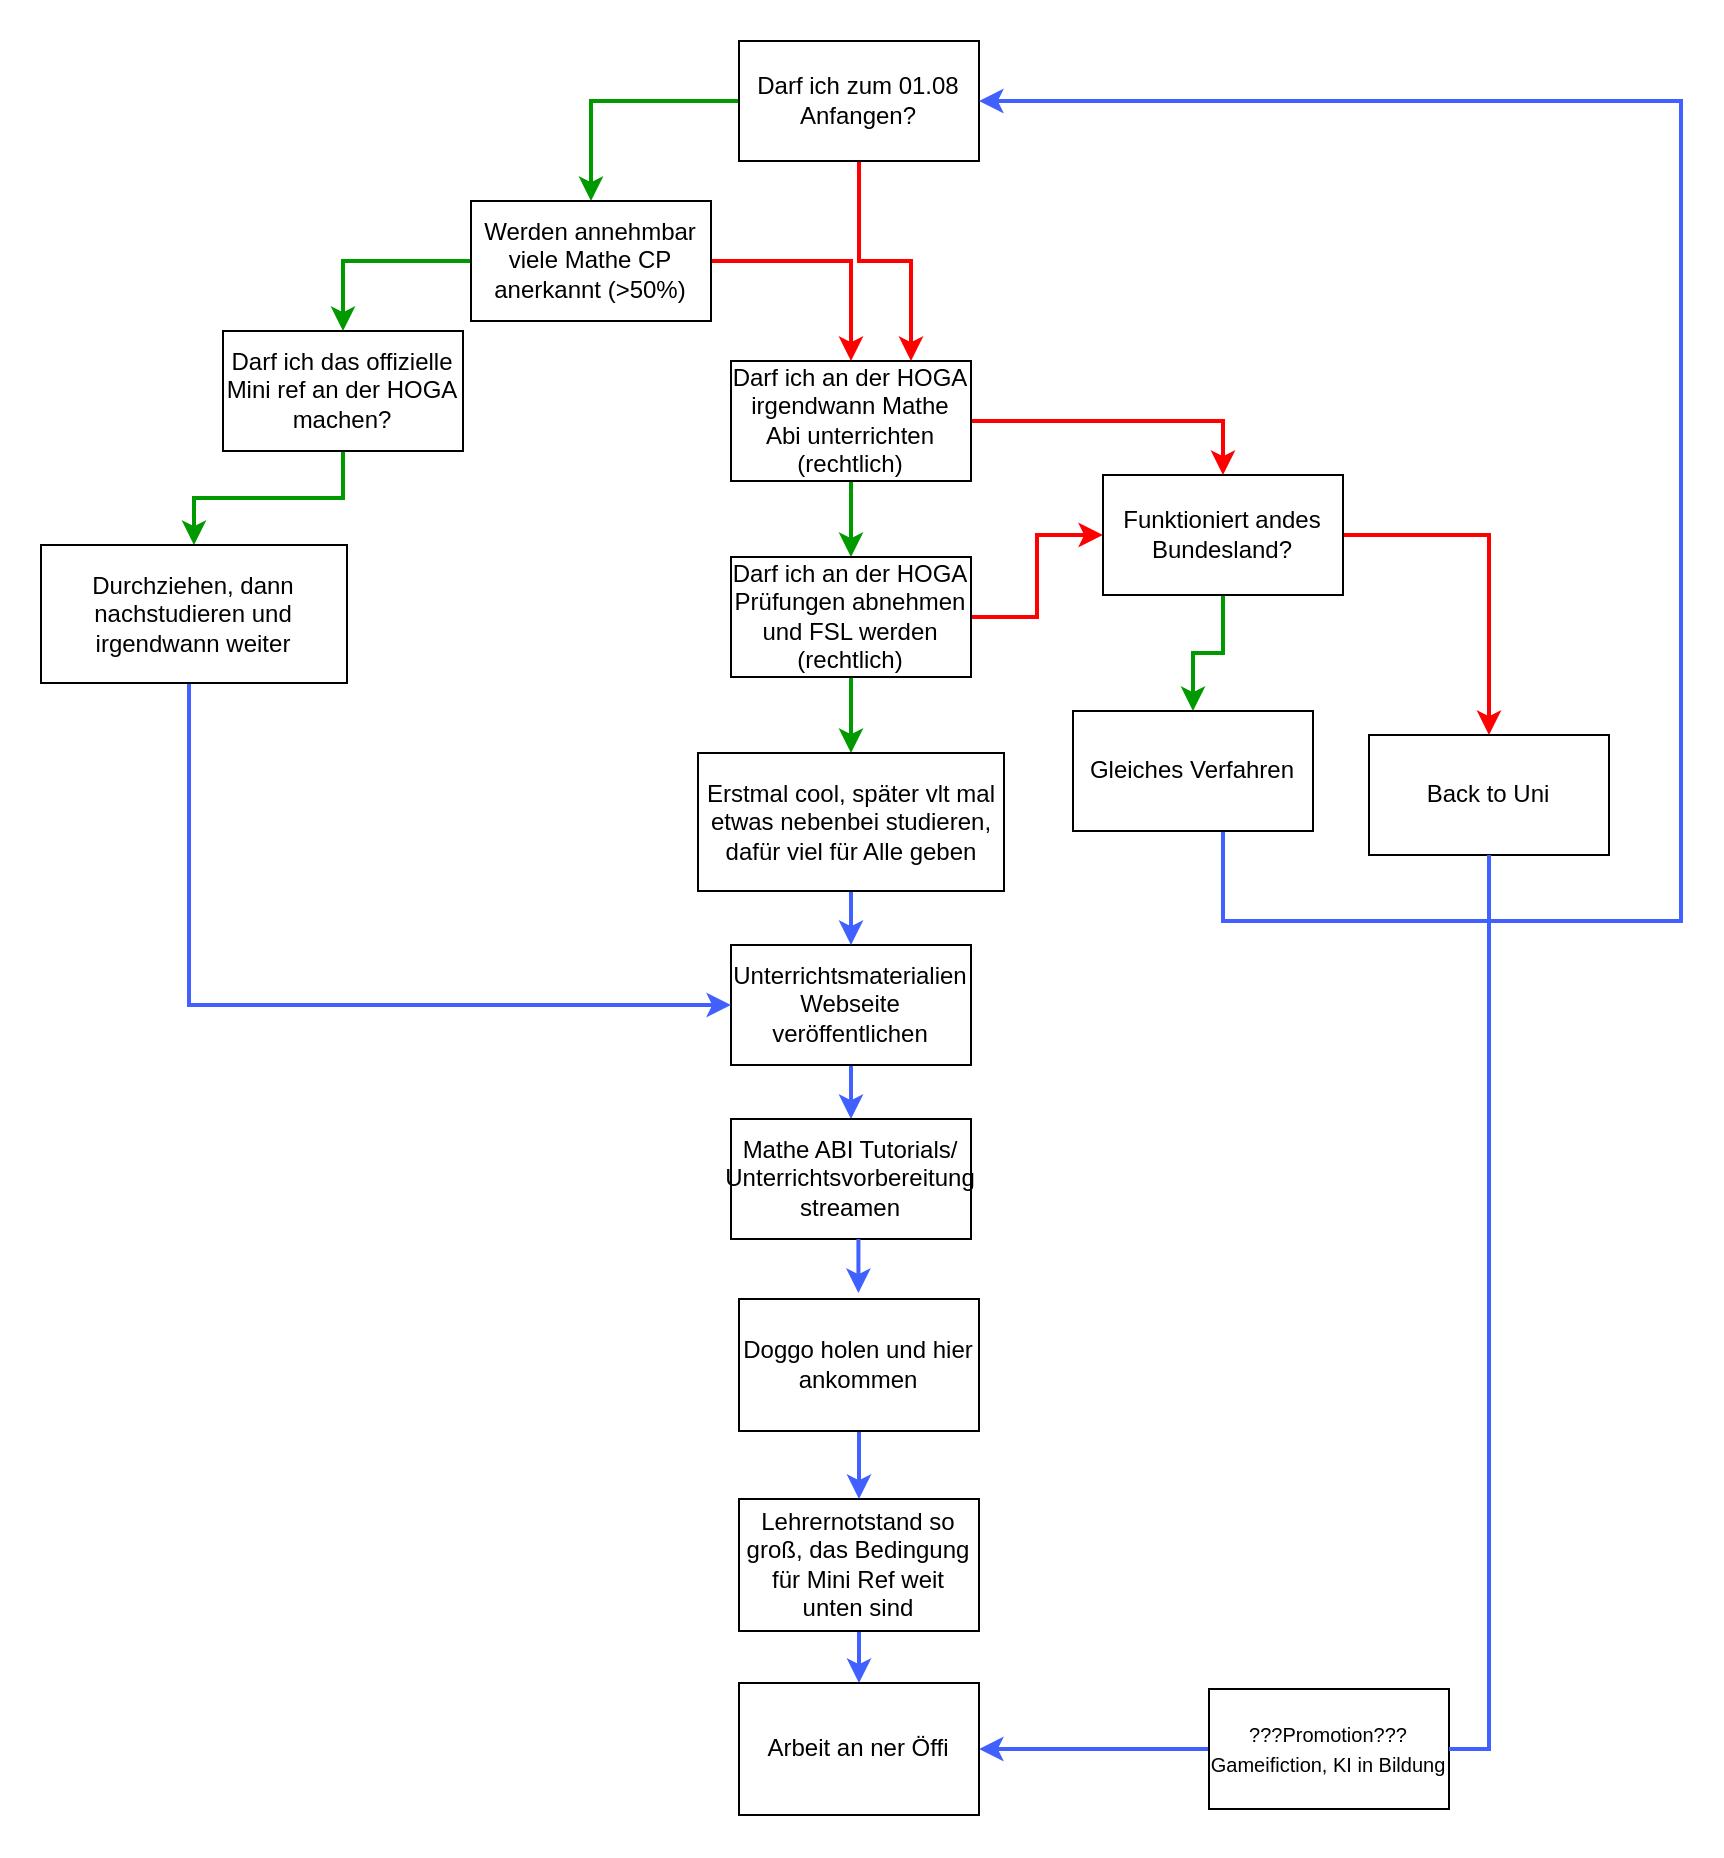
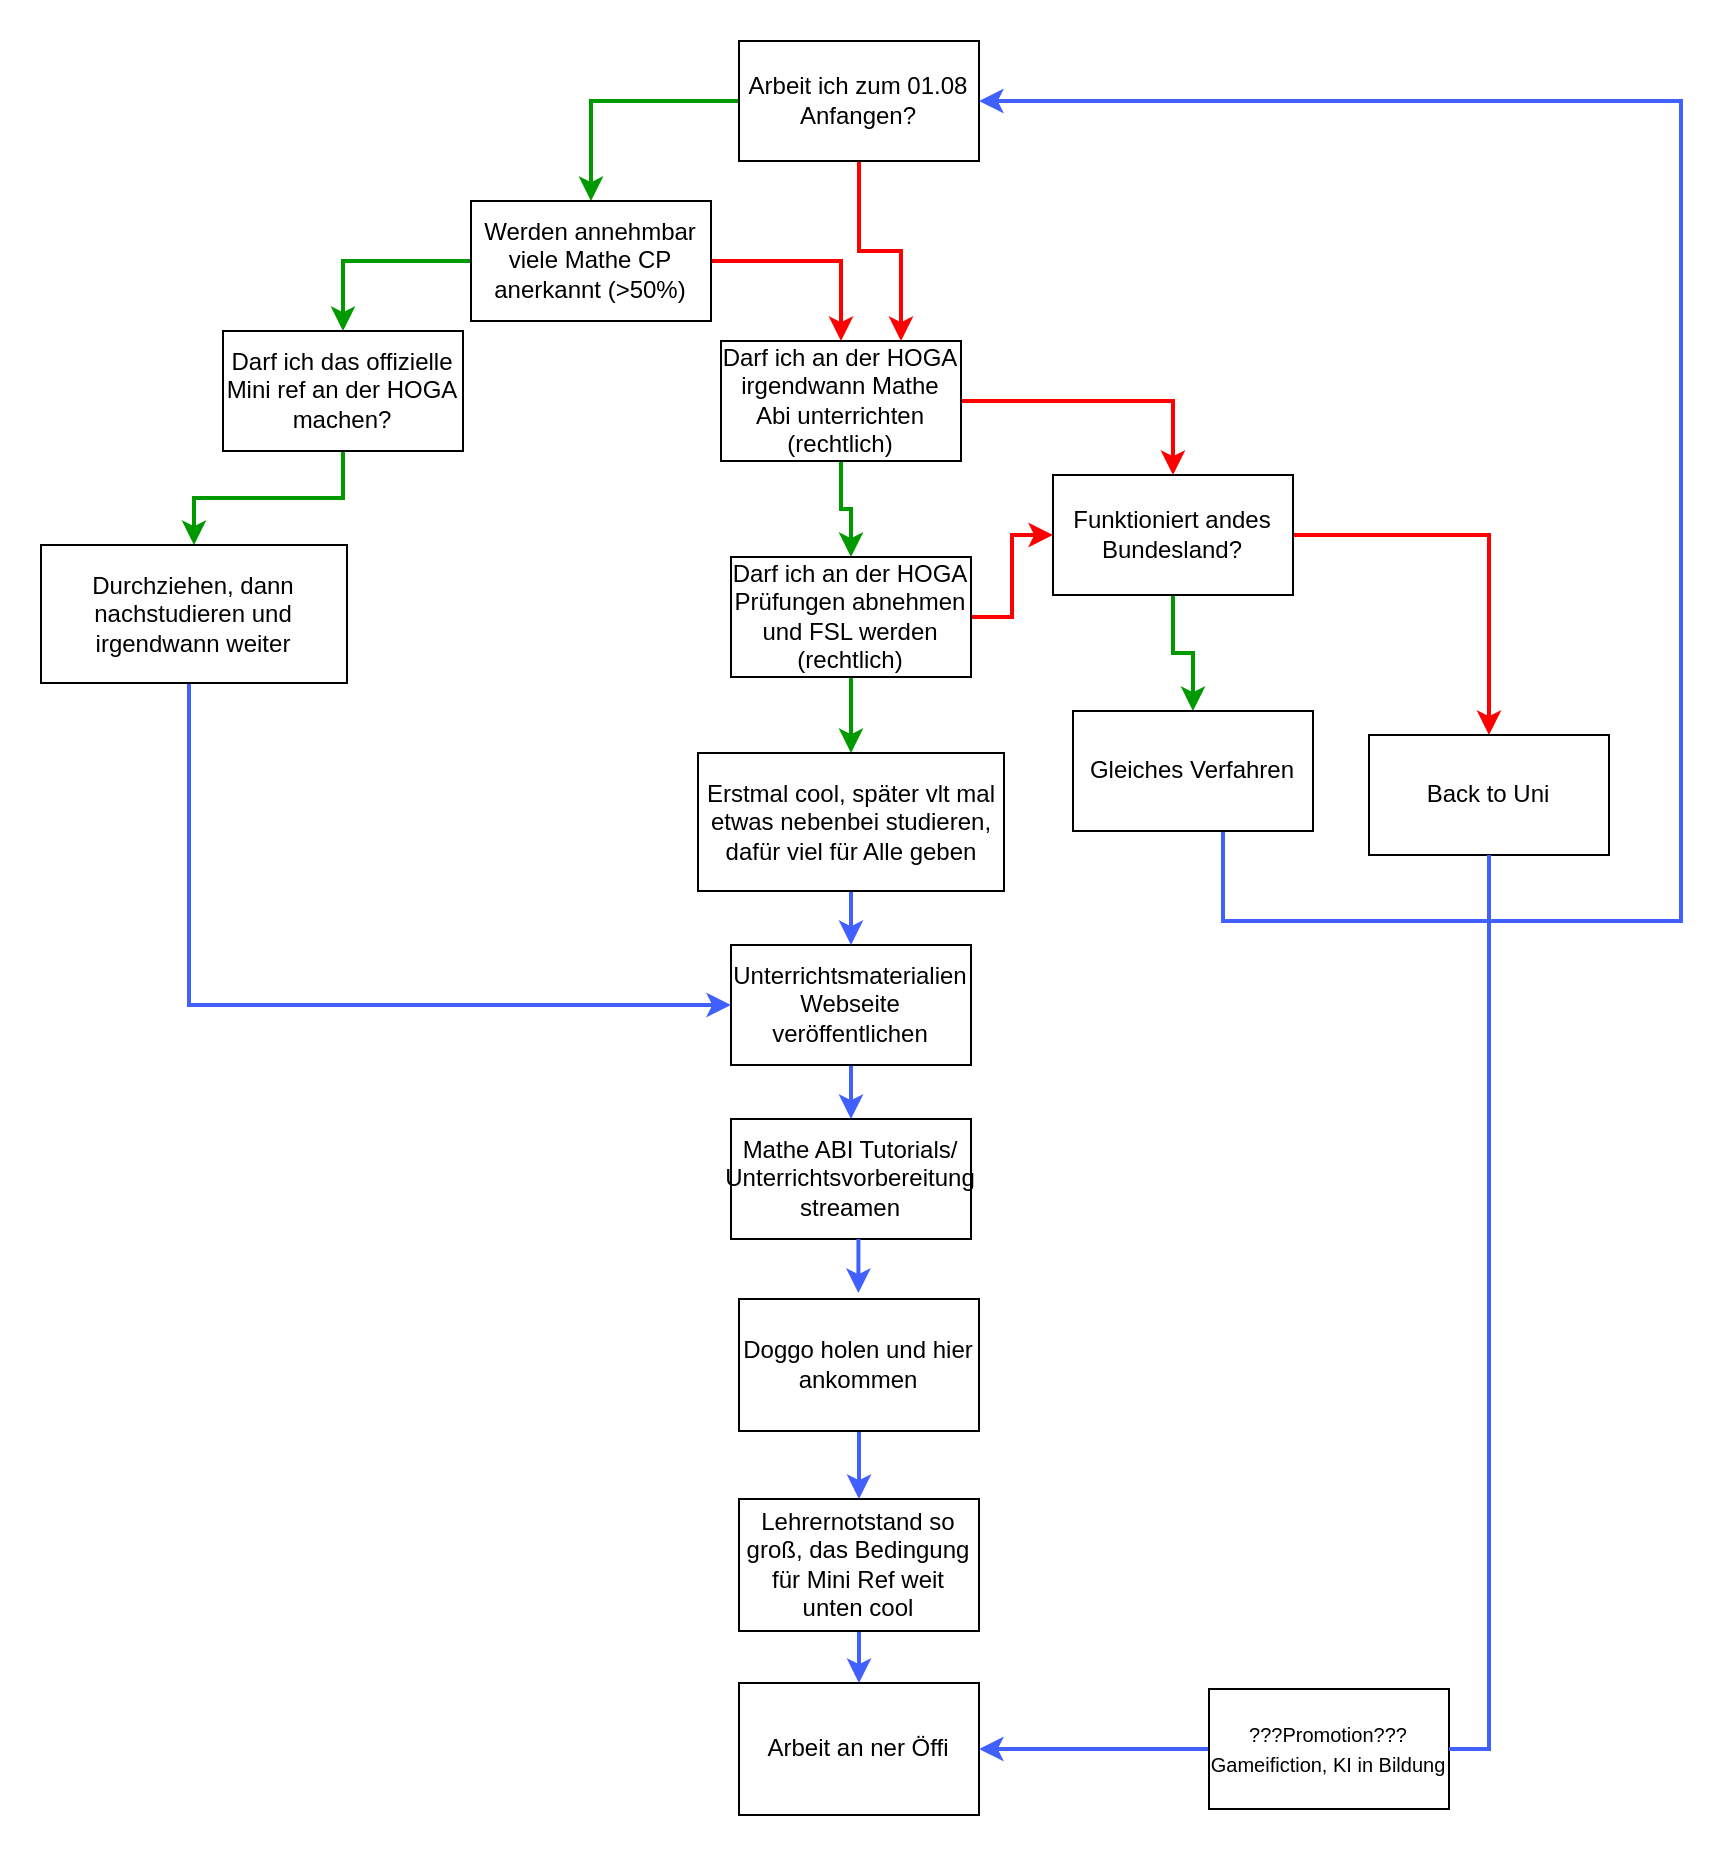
(859, 101) -> (859, 101)
(851, 421) -> (841, 401)
(1223, 535) -> (1173, 535)
(859, 1565) -> (859, 1565)
